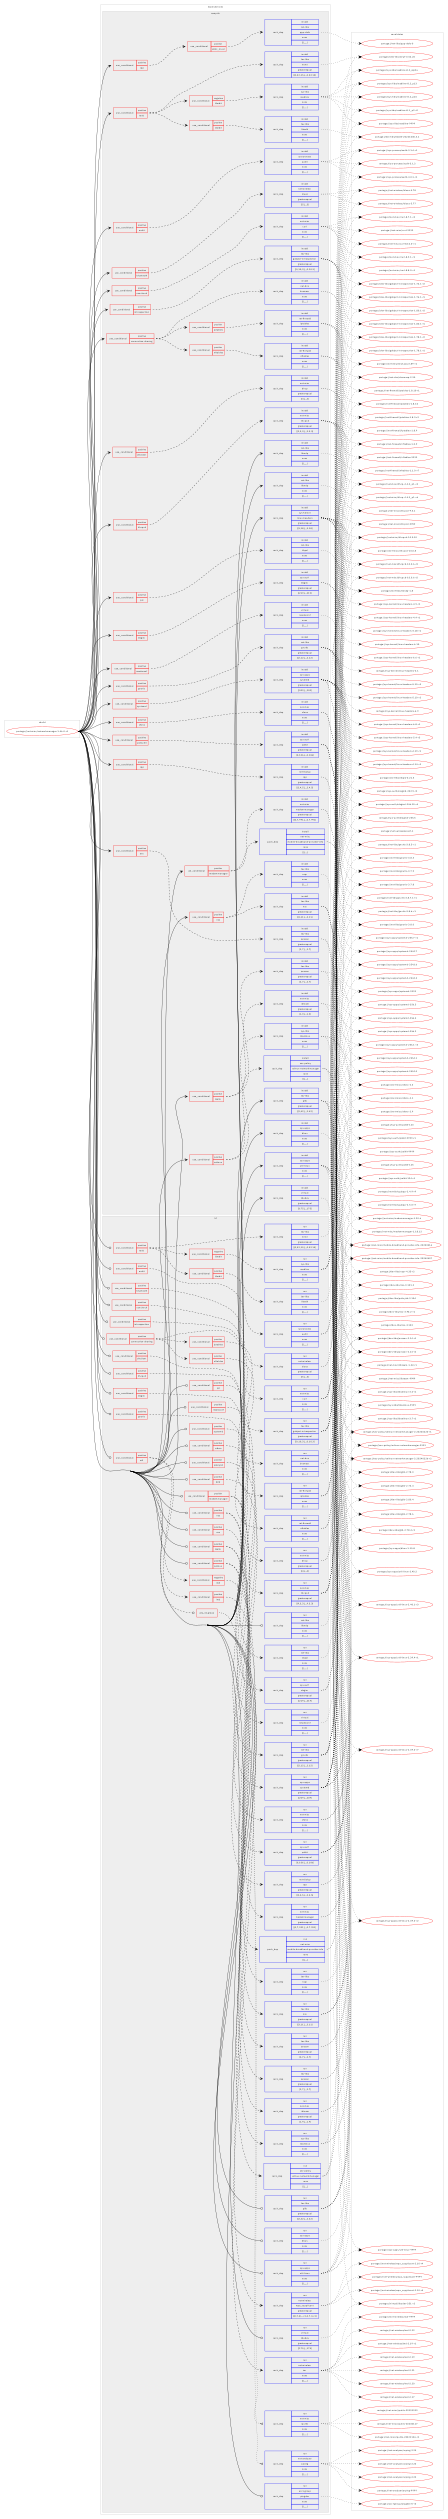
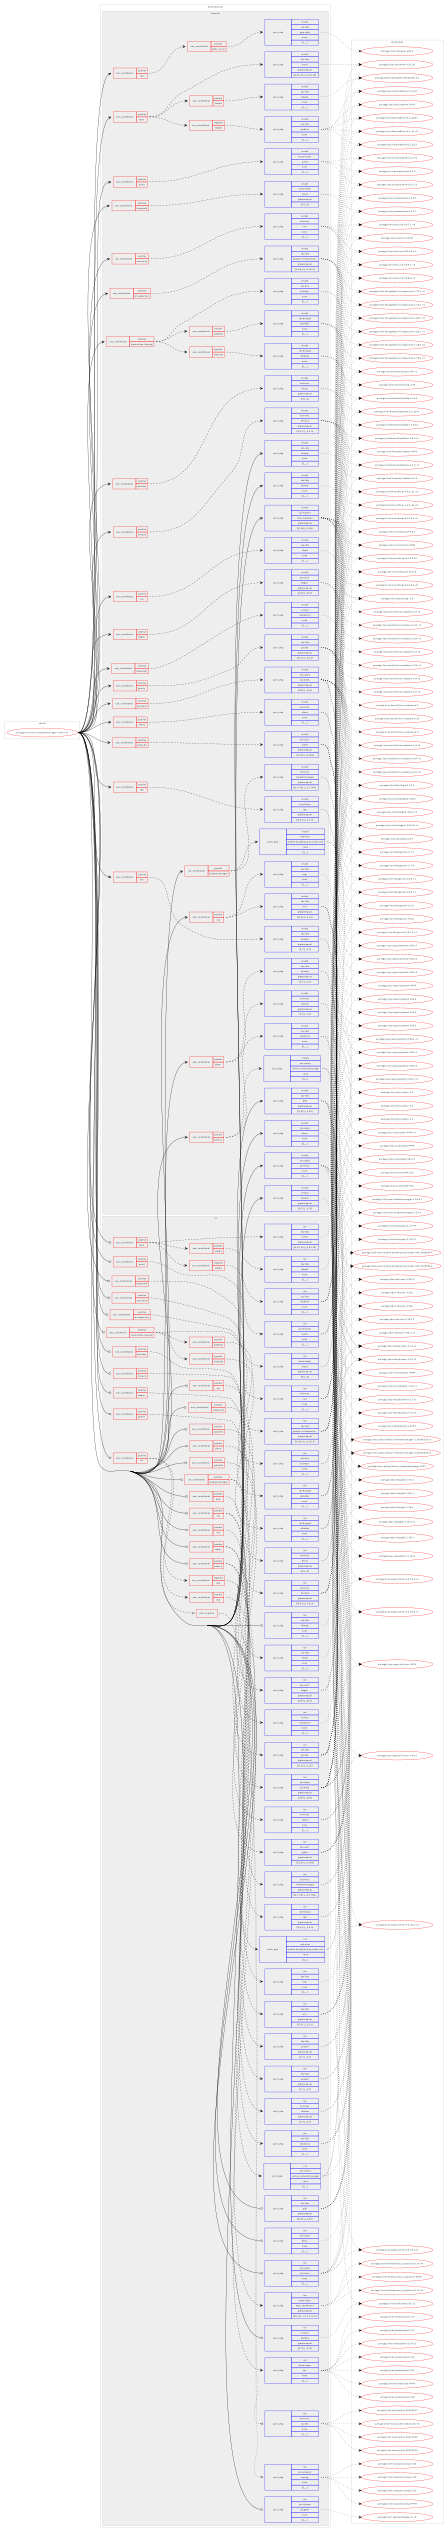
(397, 1298) -> (397, 1306)
none -> (397, 2437)
